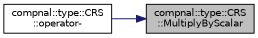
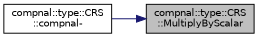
(58, 19) -> (58, 19)
